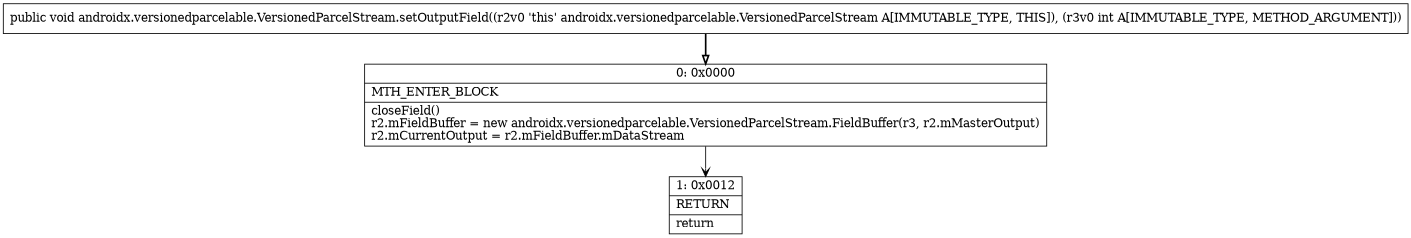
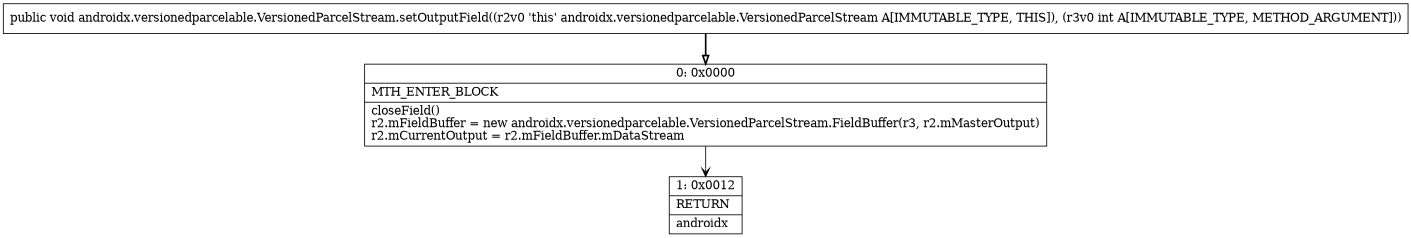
(695, 224) -> (702, 224)
